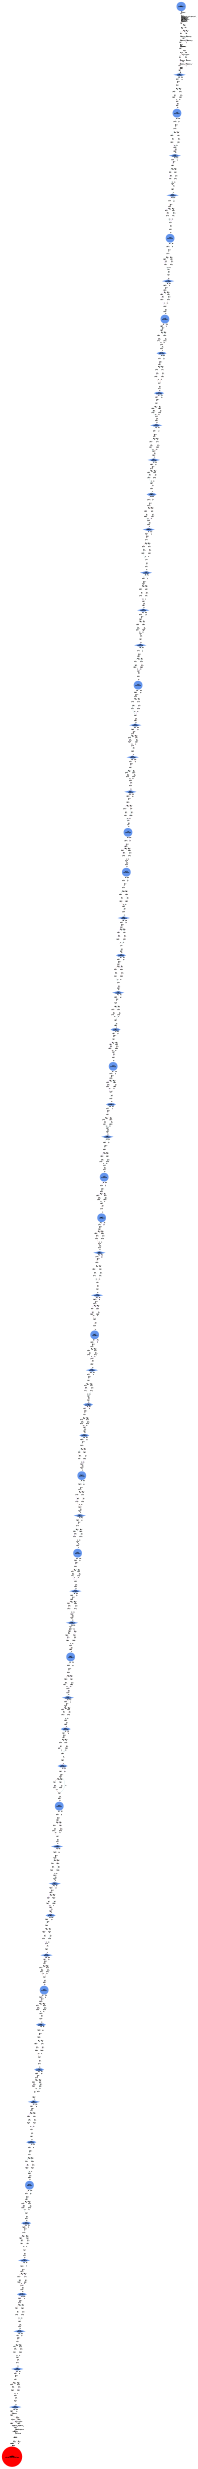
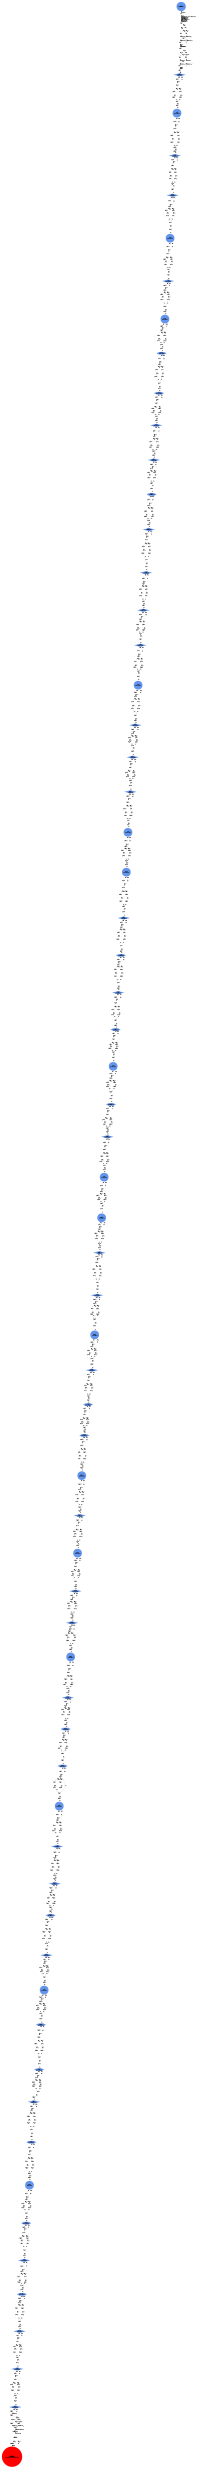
(74, 1632) -> (71, 1634)
(34, 2092) -> (36, 2095)
